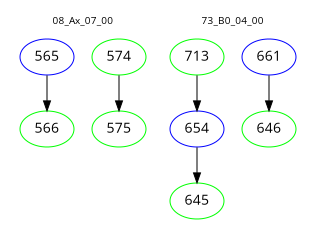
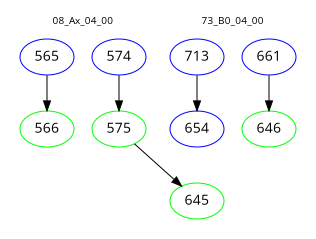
(83, 22) -> (83, 22)
(119, 57) -> (119, 57)
(197, 57) -> (197, 57)
(197, 160) -> (154, 162)
